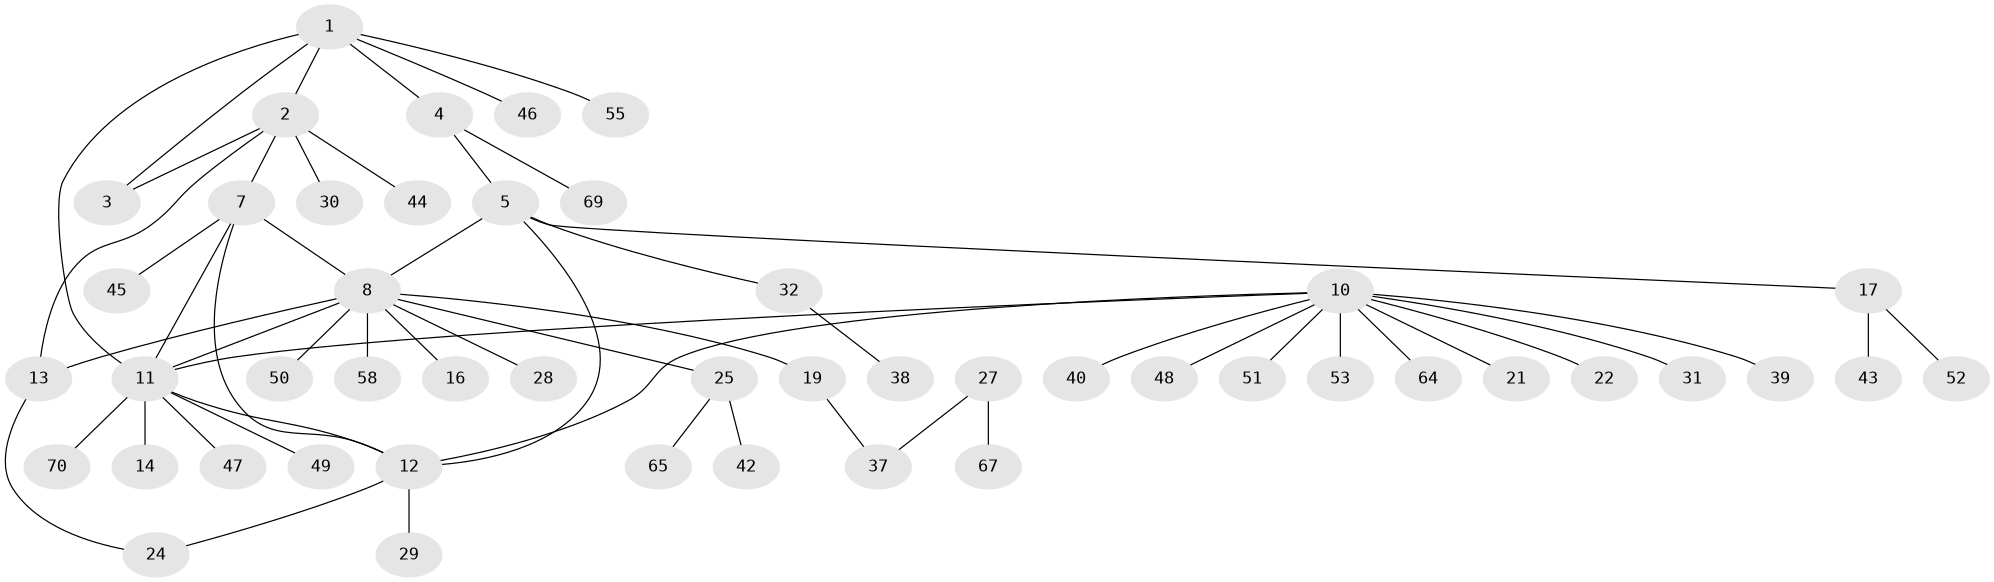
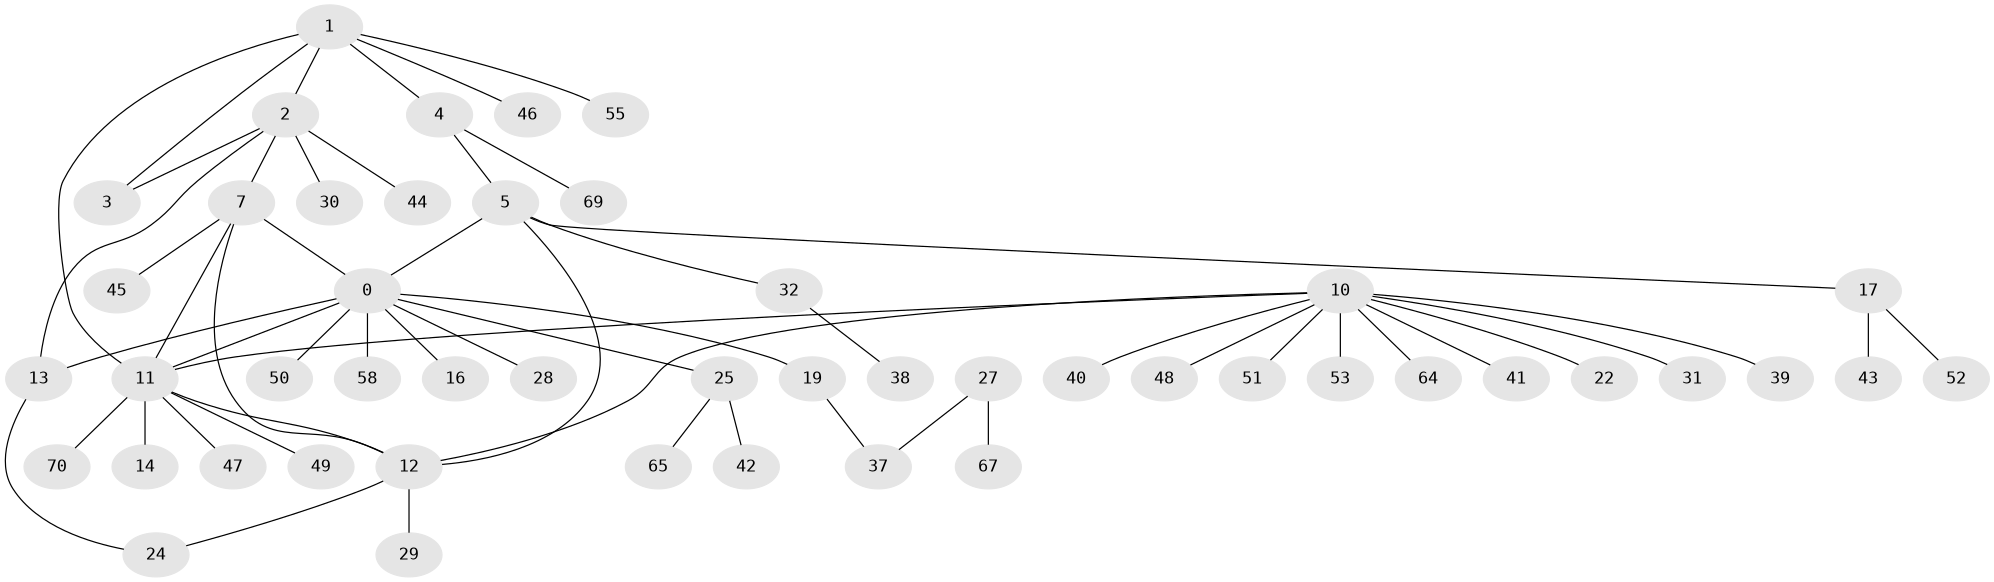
(367, 291) -> (367, 291)
(1516, 379) -> (1516, 379)
